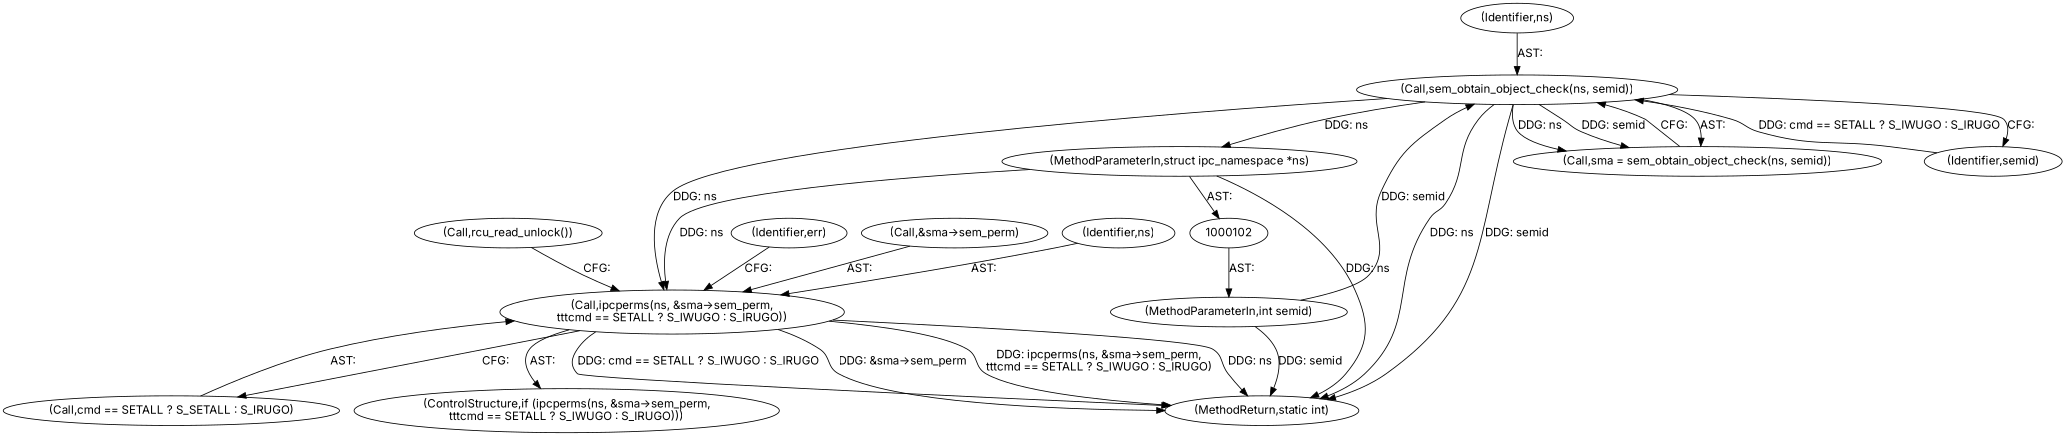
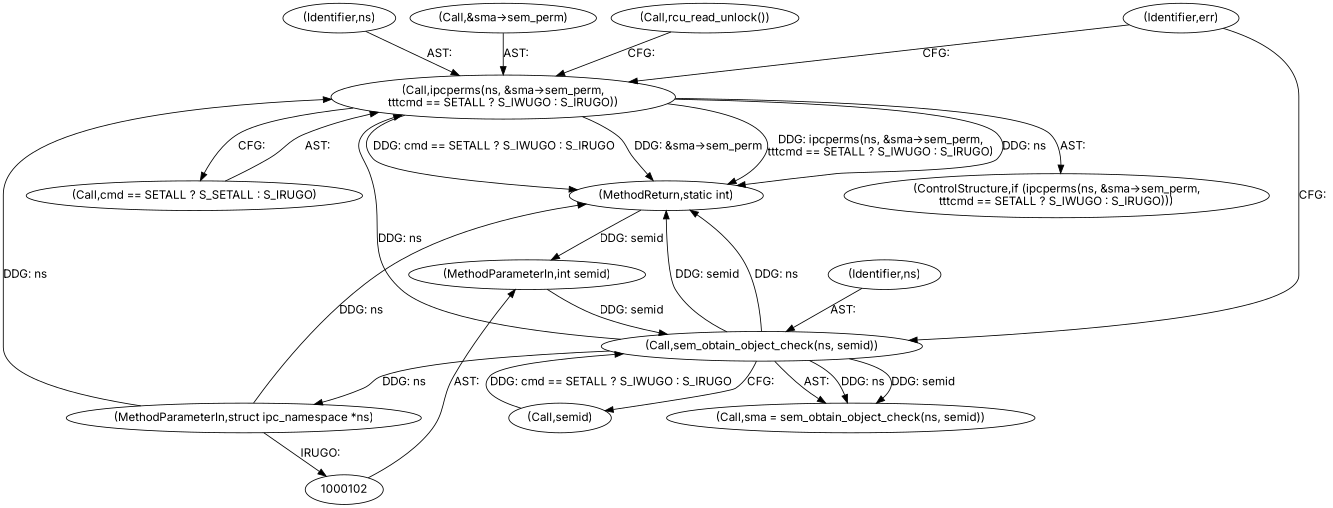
(1646, 120) -> (1256, 302)
(1993, 161) -> (560, 418)
(1221, 197) -> (322, 454)
(1278, 353) -> (599, 233)
